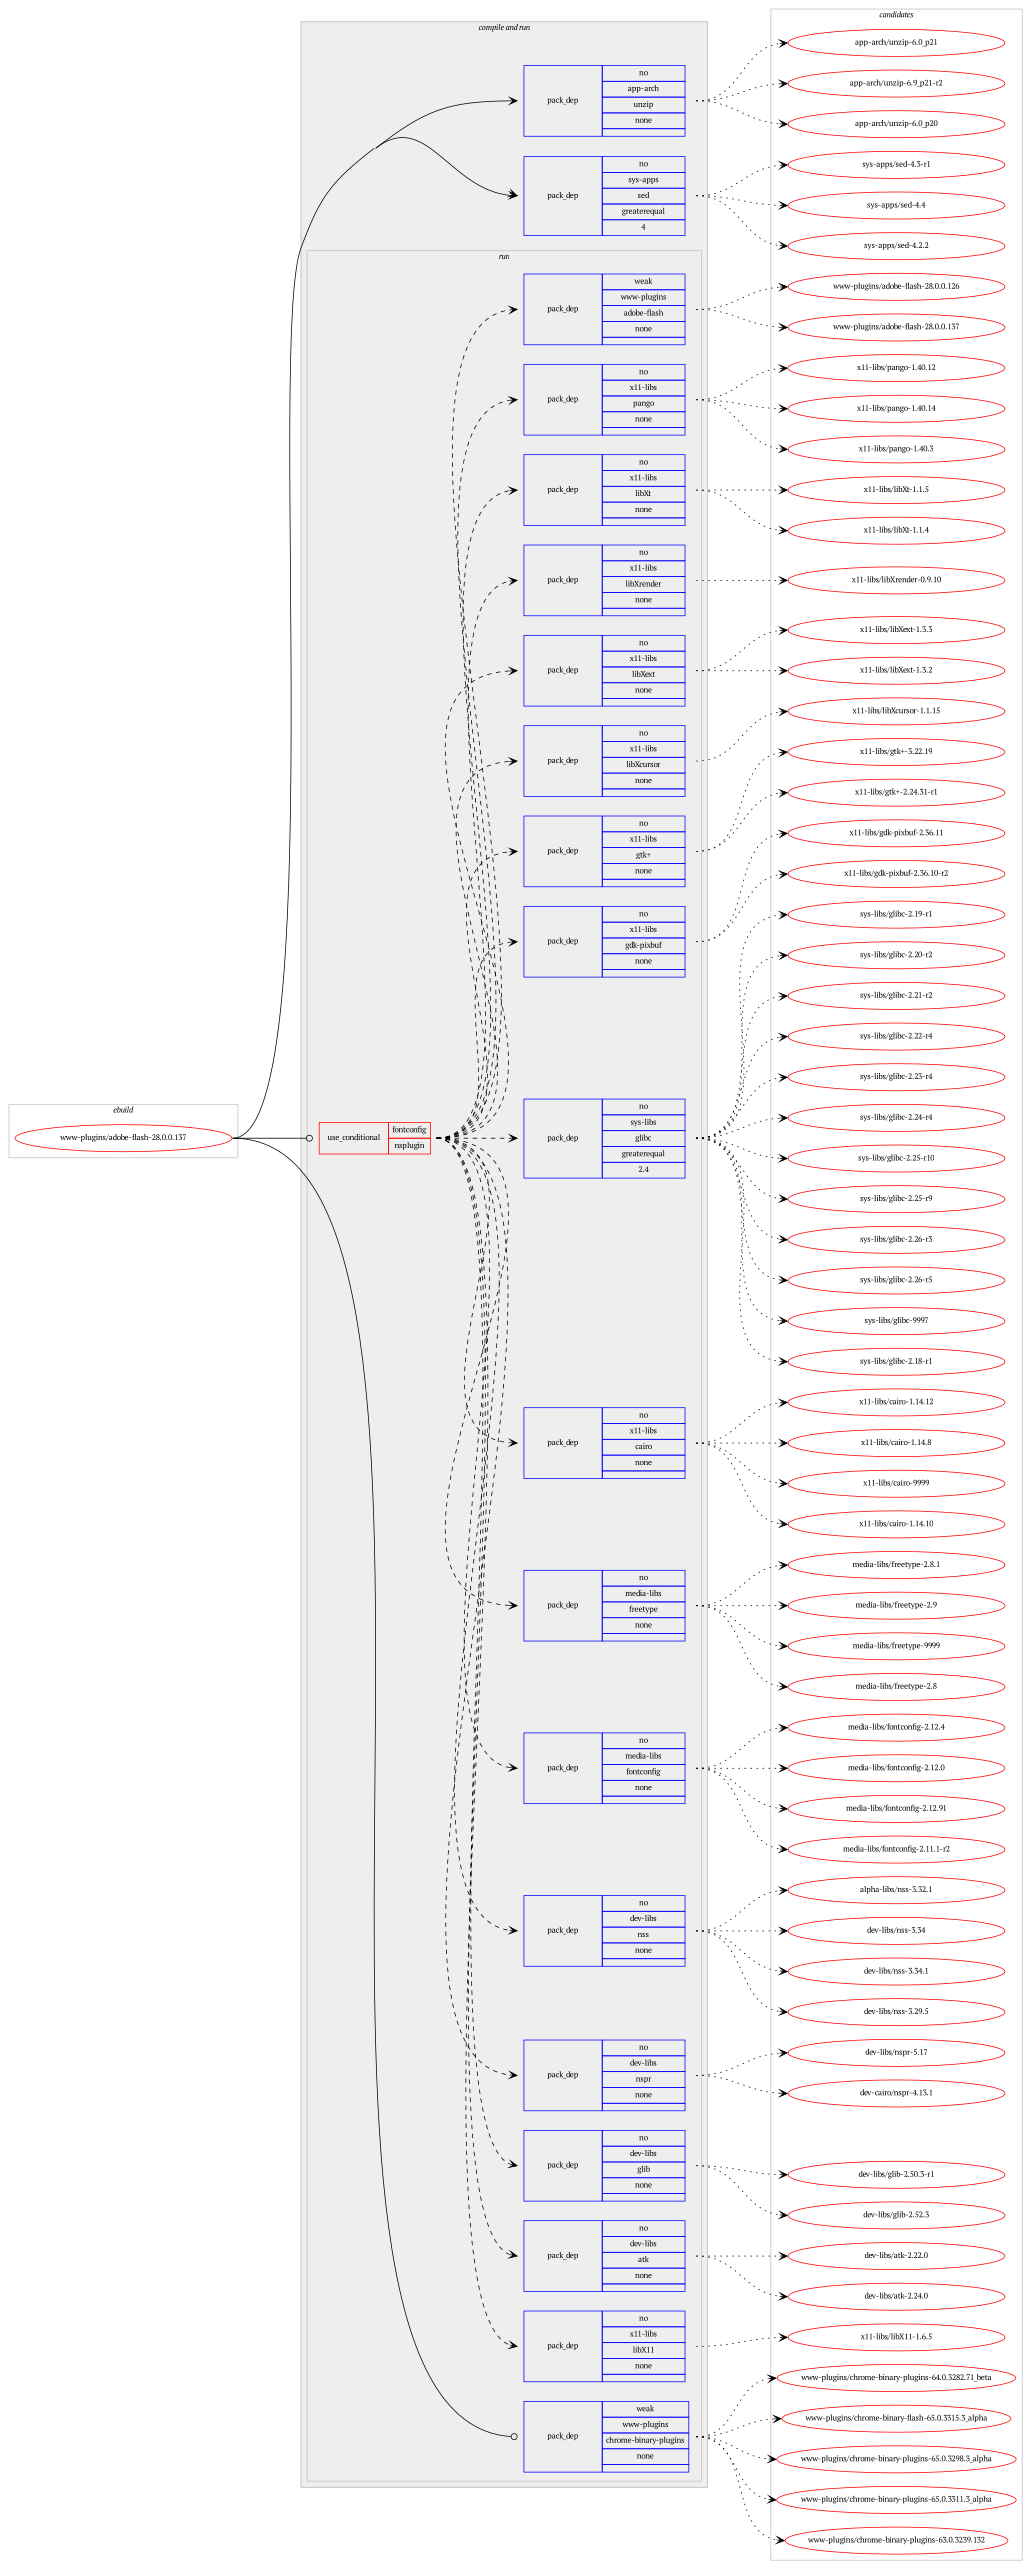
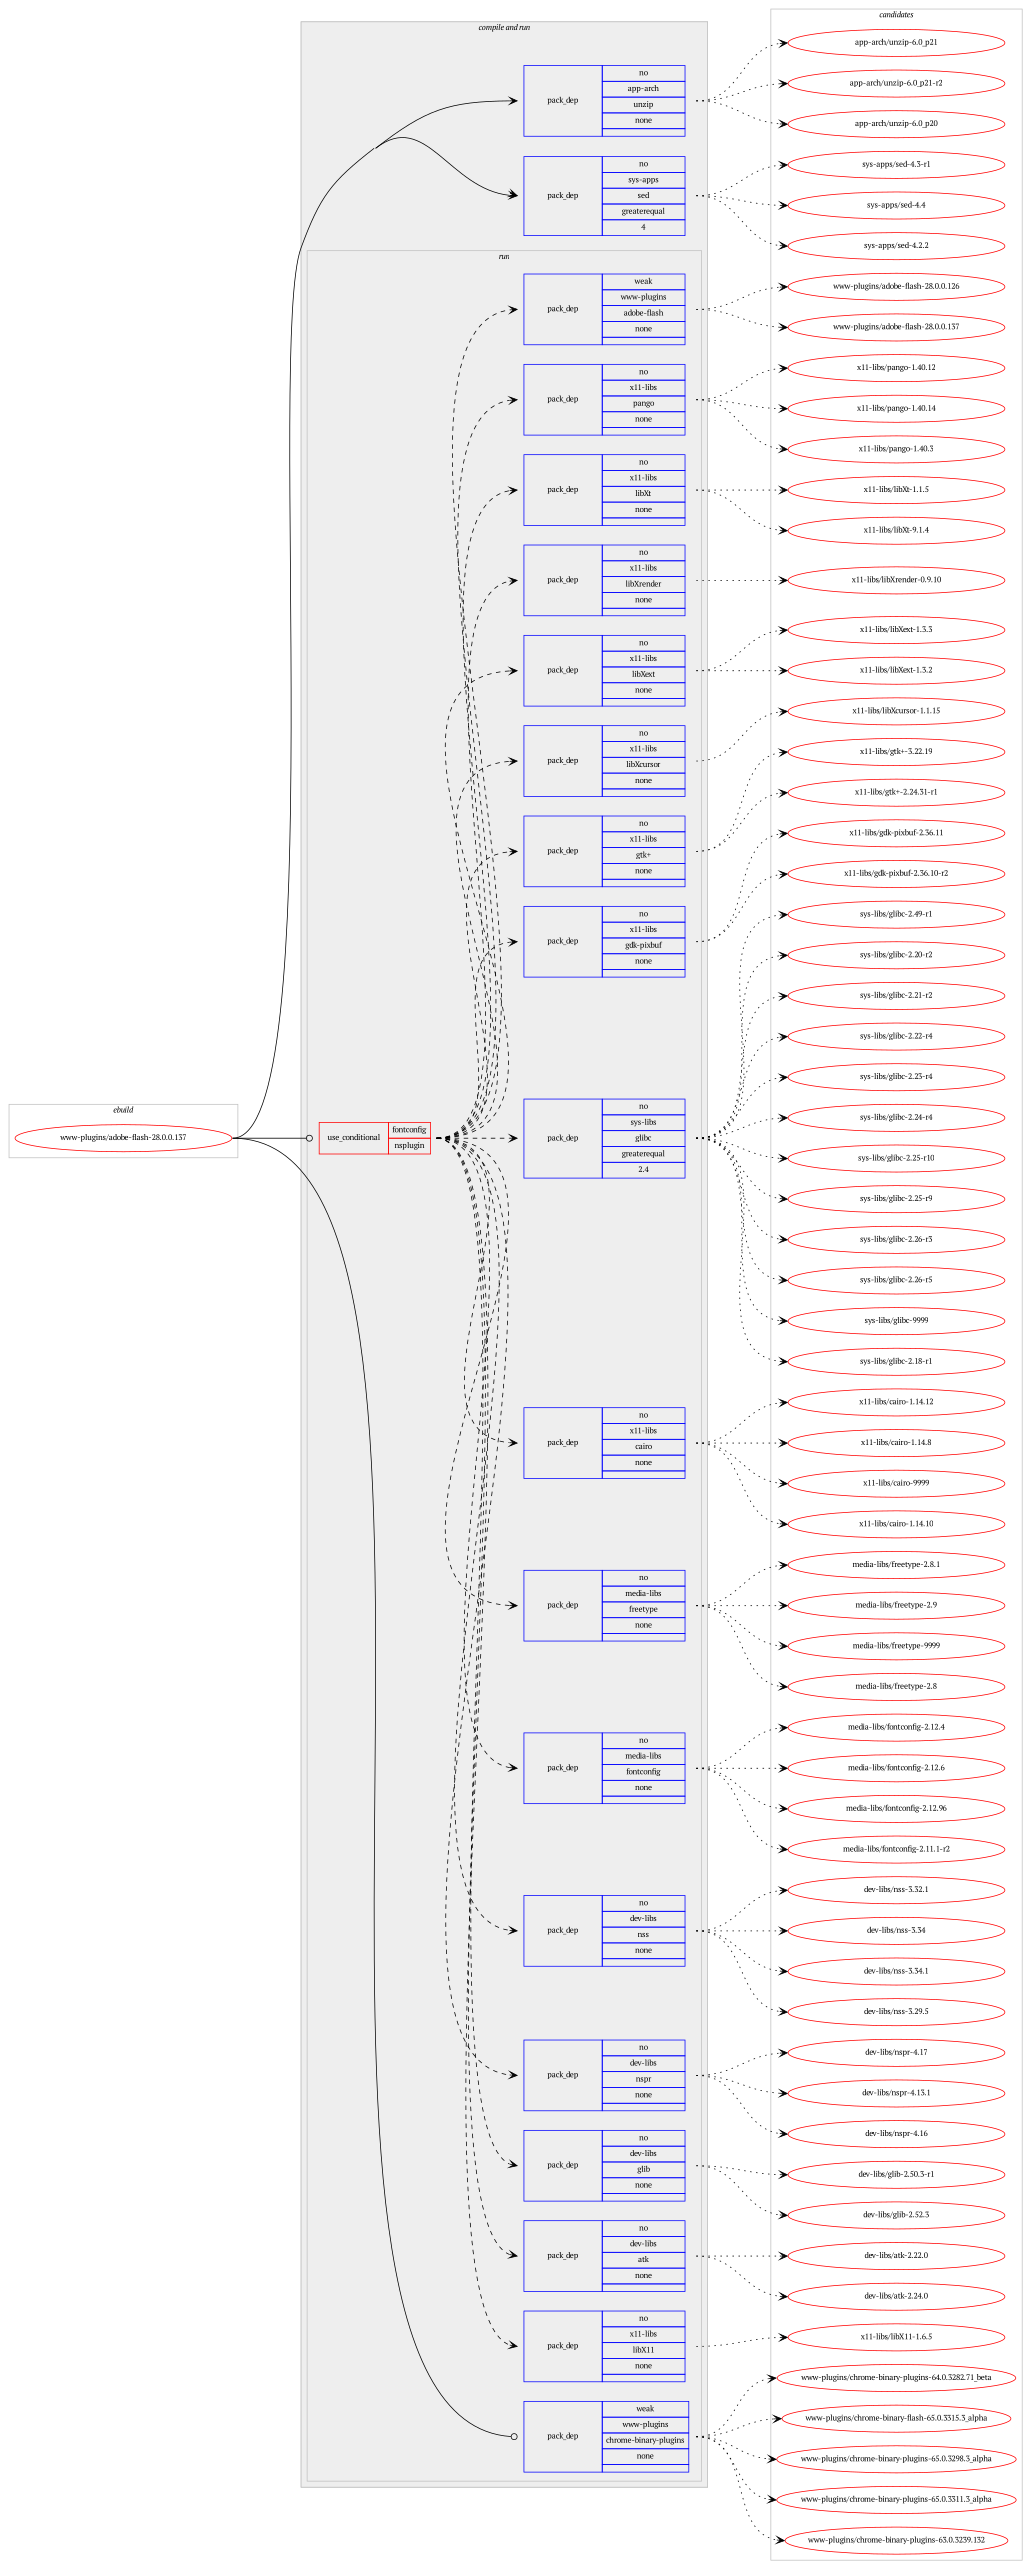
(896, 84) -> (896, 84)
(896, 531) -> (896, 531)
(896, 915) -> (896, 915)
(896, 1321) -> (896, 1321)
(896, 1768) -> (896, 1768)
(896, 1809) -> (896, 1809)
(896, 1890) -> (896, 1890)
(896, 2053) -> (896, 2053)
(896, 2093) -> (896, 2093)
none -> (896, 2134)
